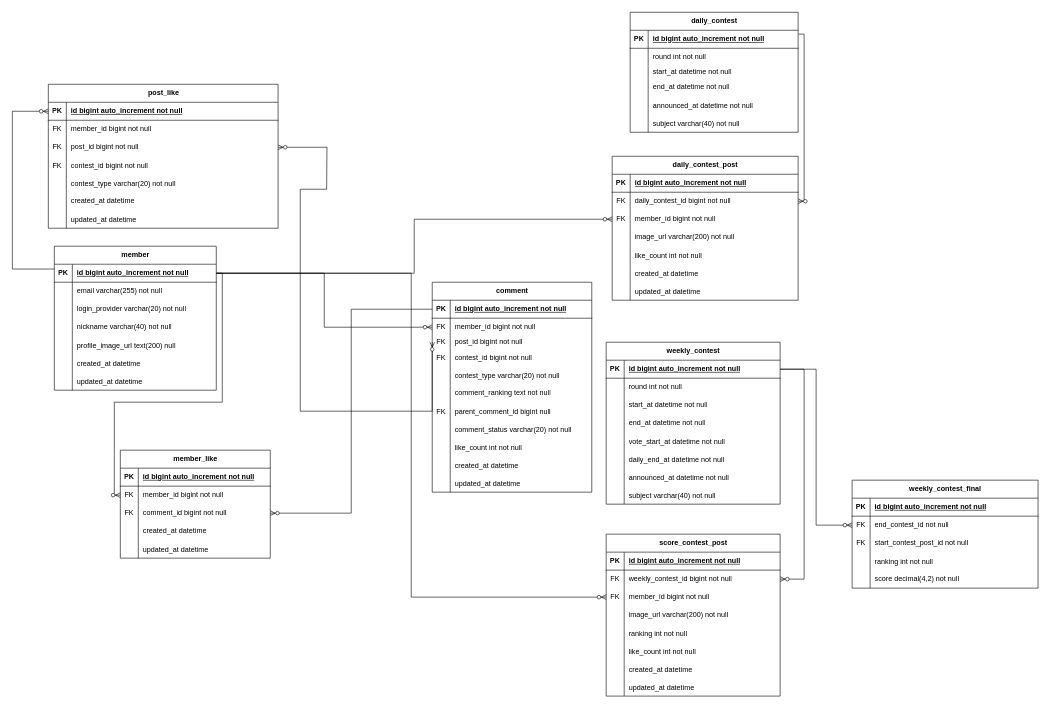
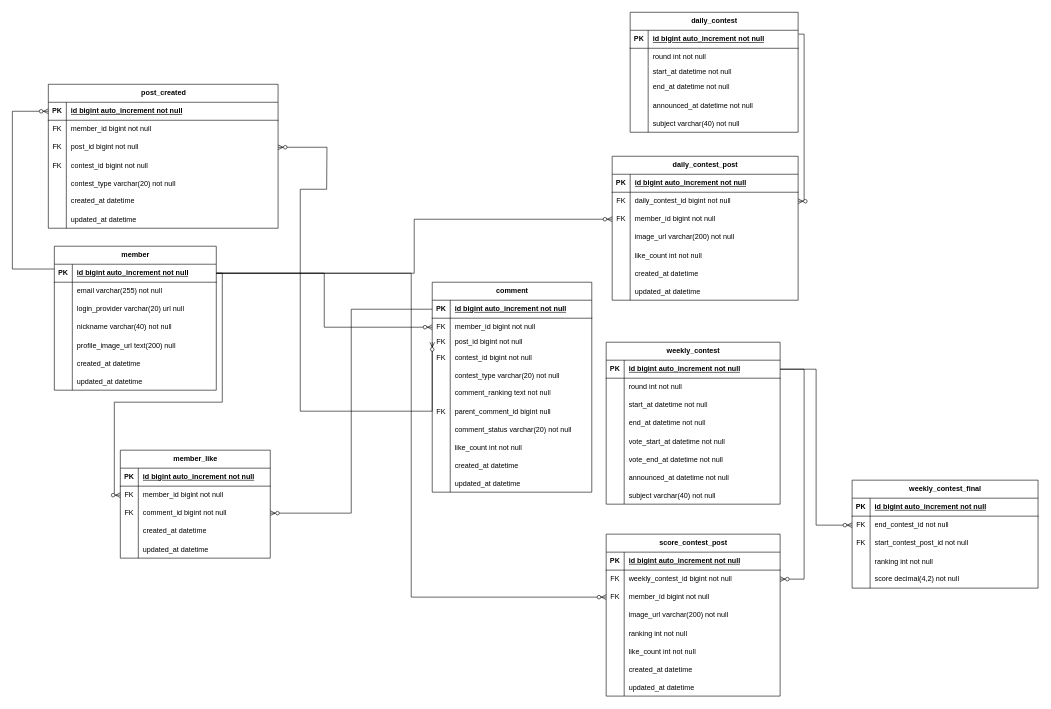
(164, 93) -> (164, 93)
(140, 309) -> (139, 309)
(682, 460) -> (682, 460)
